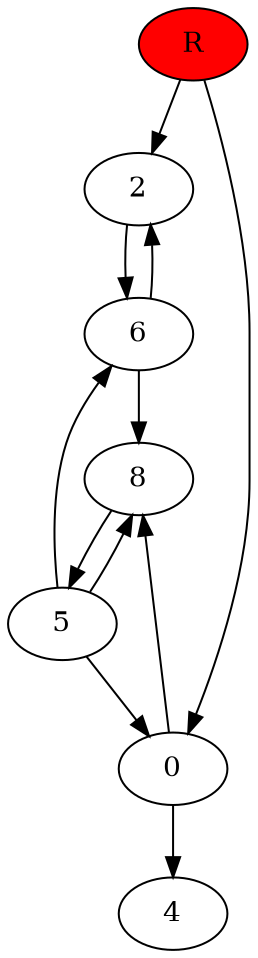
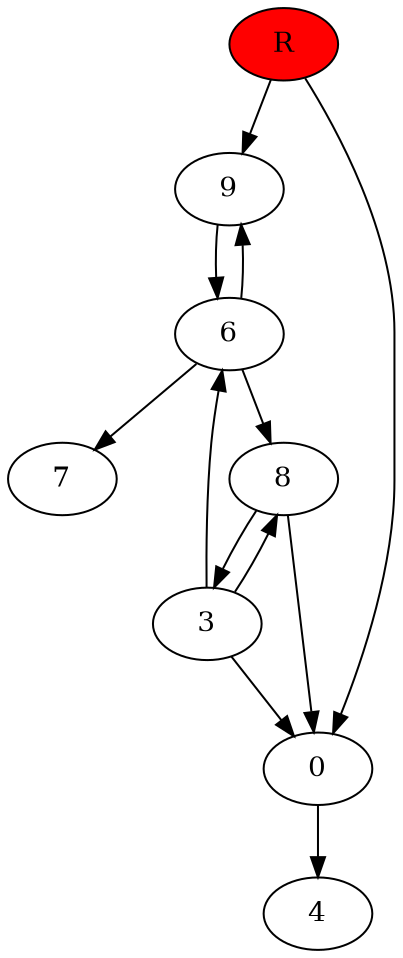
(139, 189) -> (229, 189)
none -> (62, 479)
(62, 624) -> (207, 624)
(157, 634) -> (300, 614)
